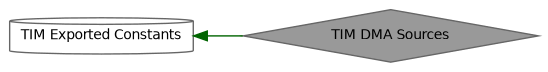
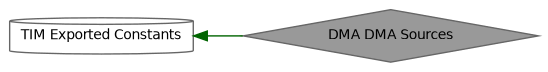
(391, 36) -> (391, 36)
